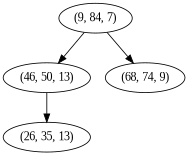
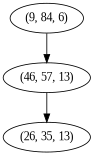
(96, 18) -> (47, 18)
(47, 78) -> (47, 78)
(145, 78) -> none
